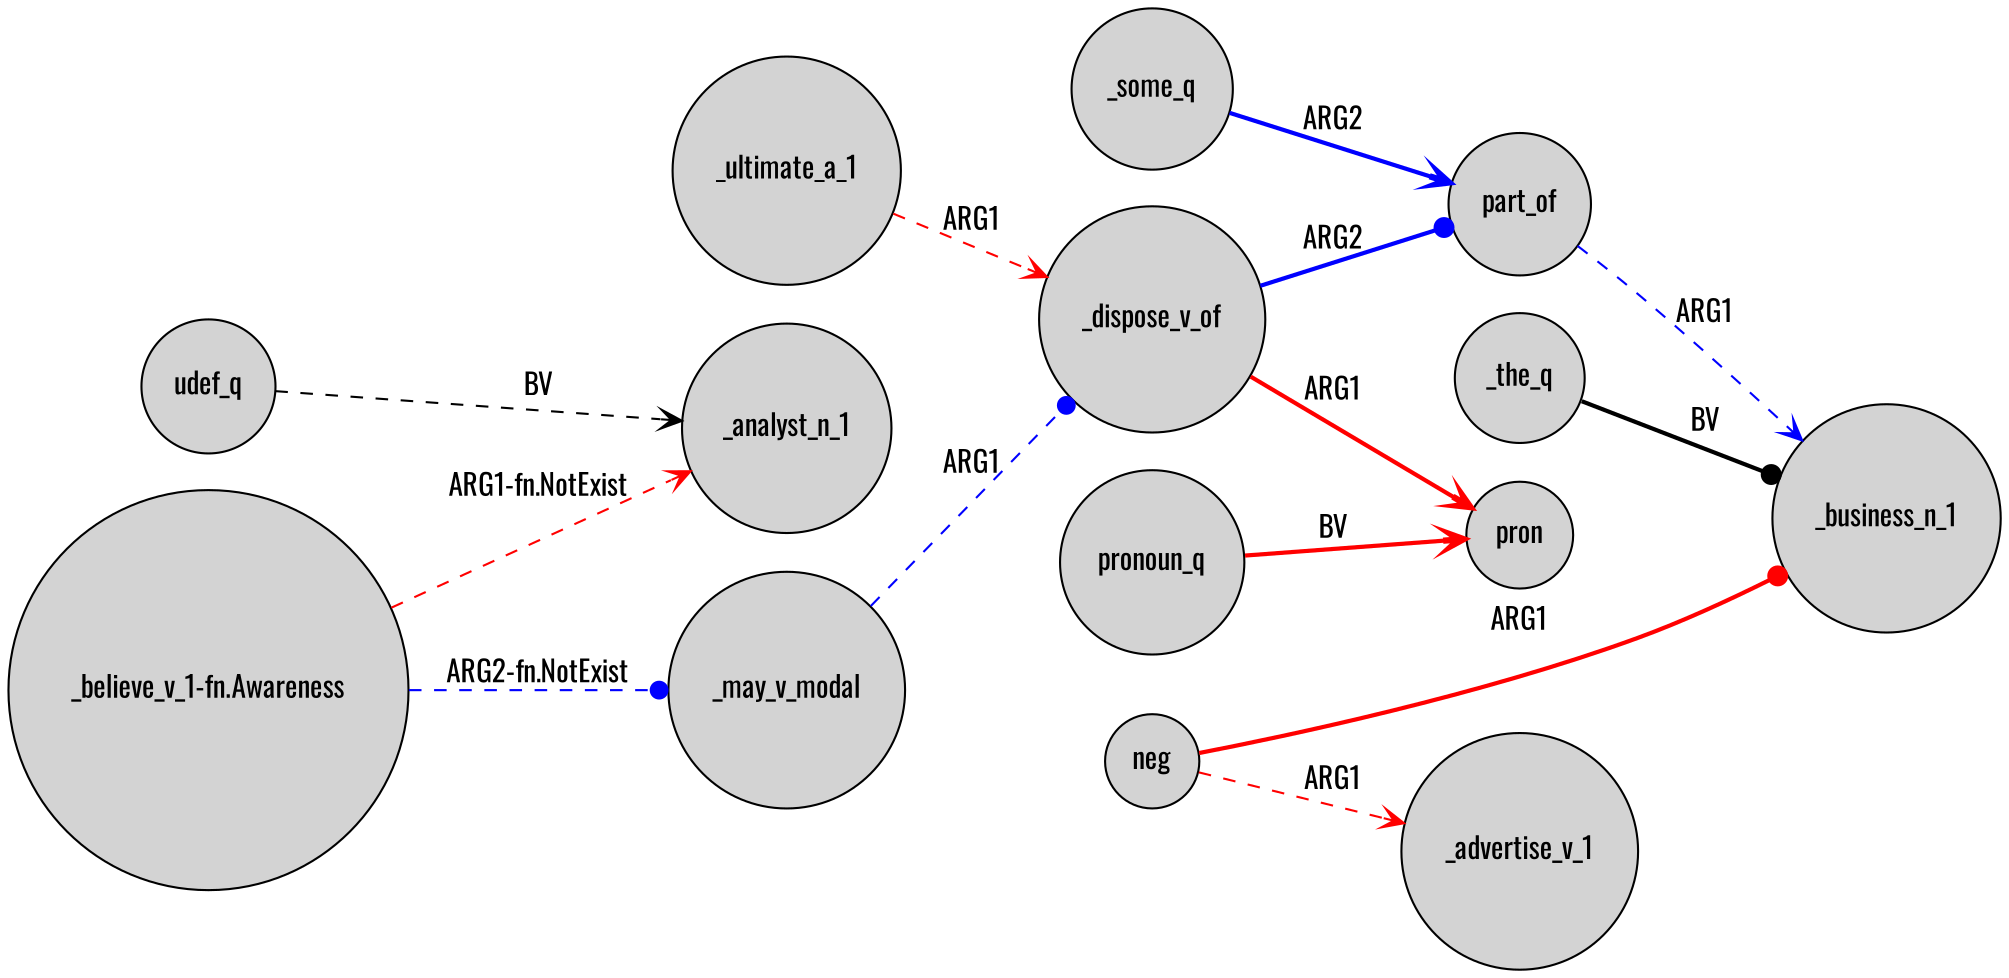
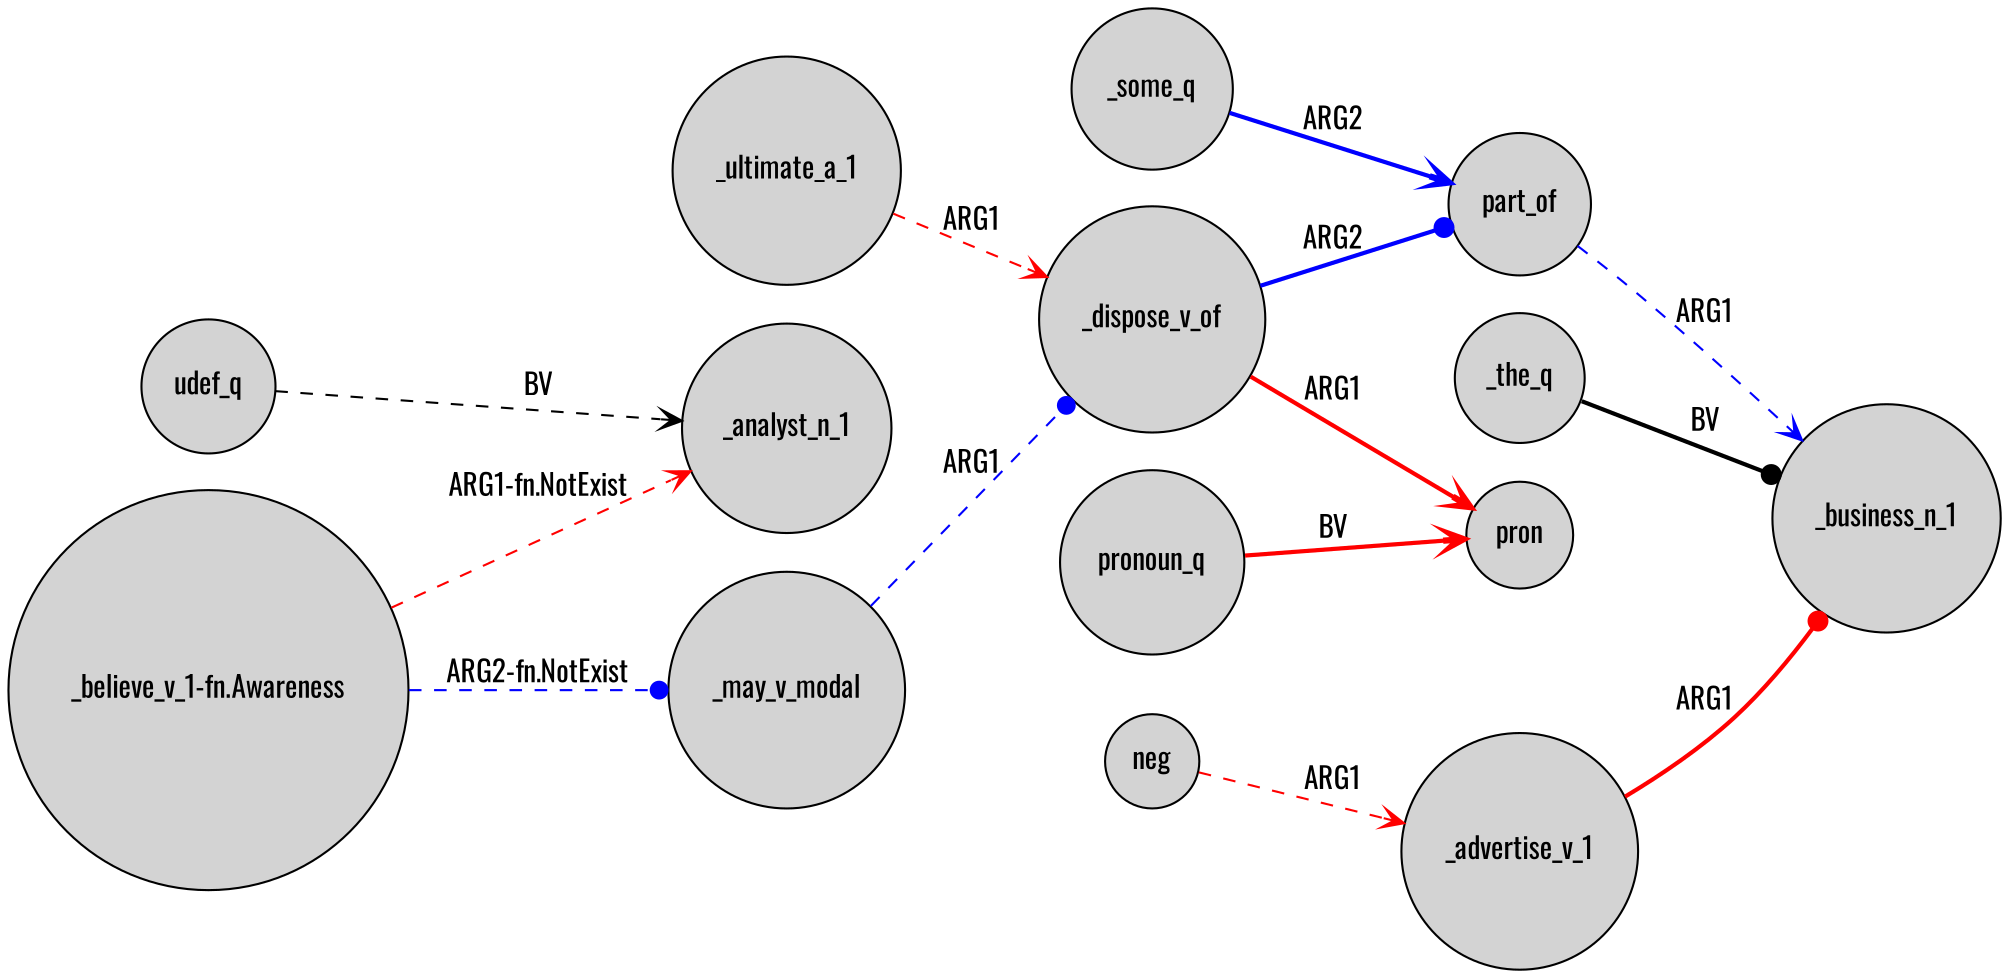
(1490, 685) -> (1728, 723)
